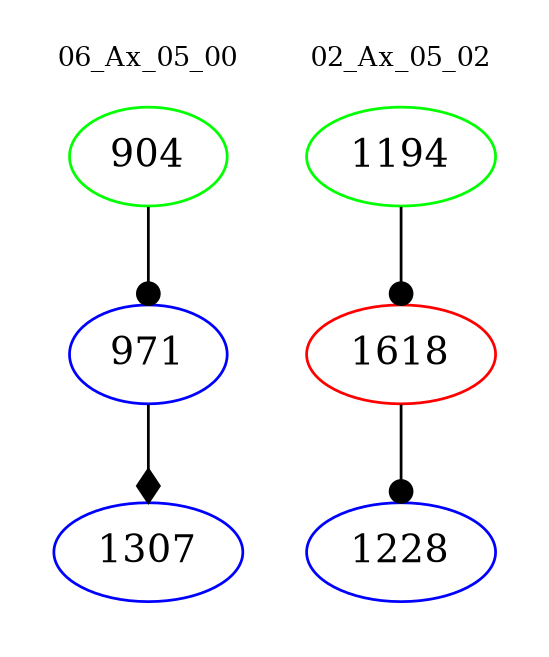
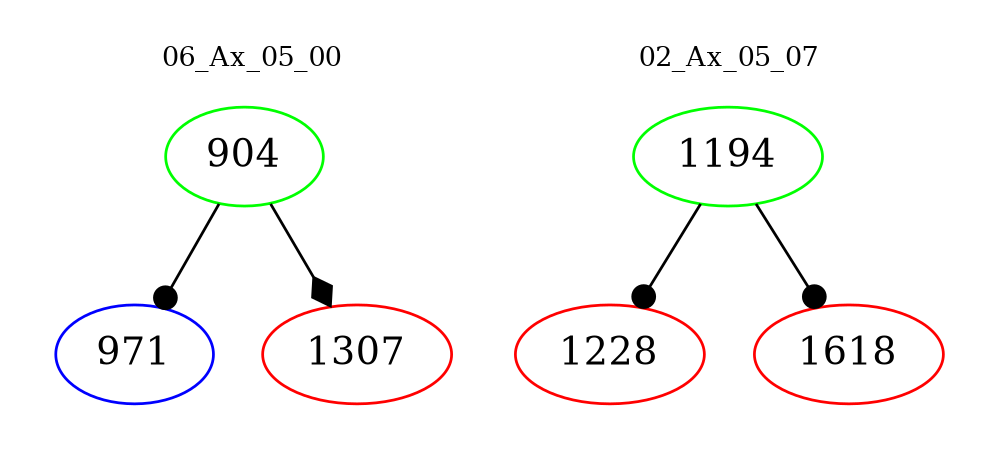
(401, 59) -> (729, 59)
(148, 437) -> (292, 241)
(401, 443) -> (675, 245)
(148, 552) -> (357, 354)
(401, 552) -> (610, 354)
